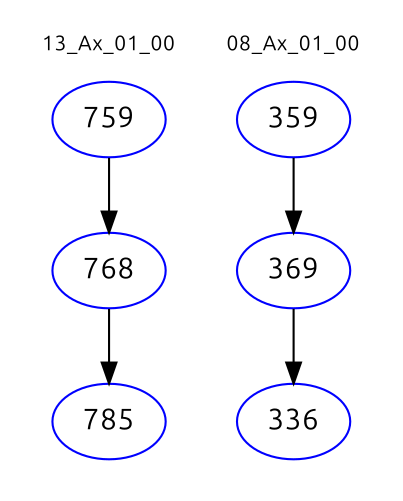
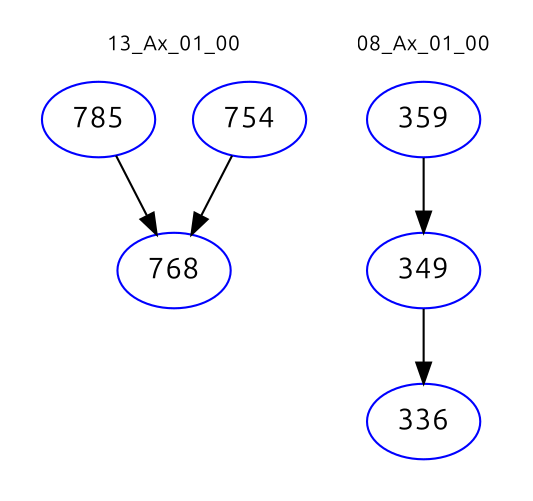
(109, 120) -> (250, 120)
(294, 271) -> (424, 271)
(109, 336) -> (131, 186)
